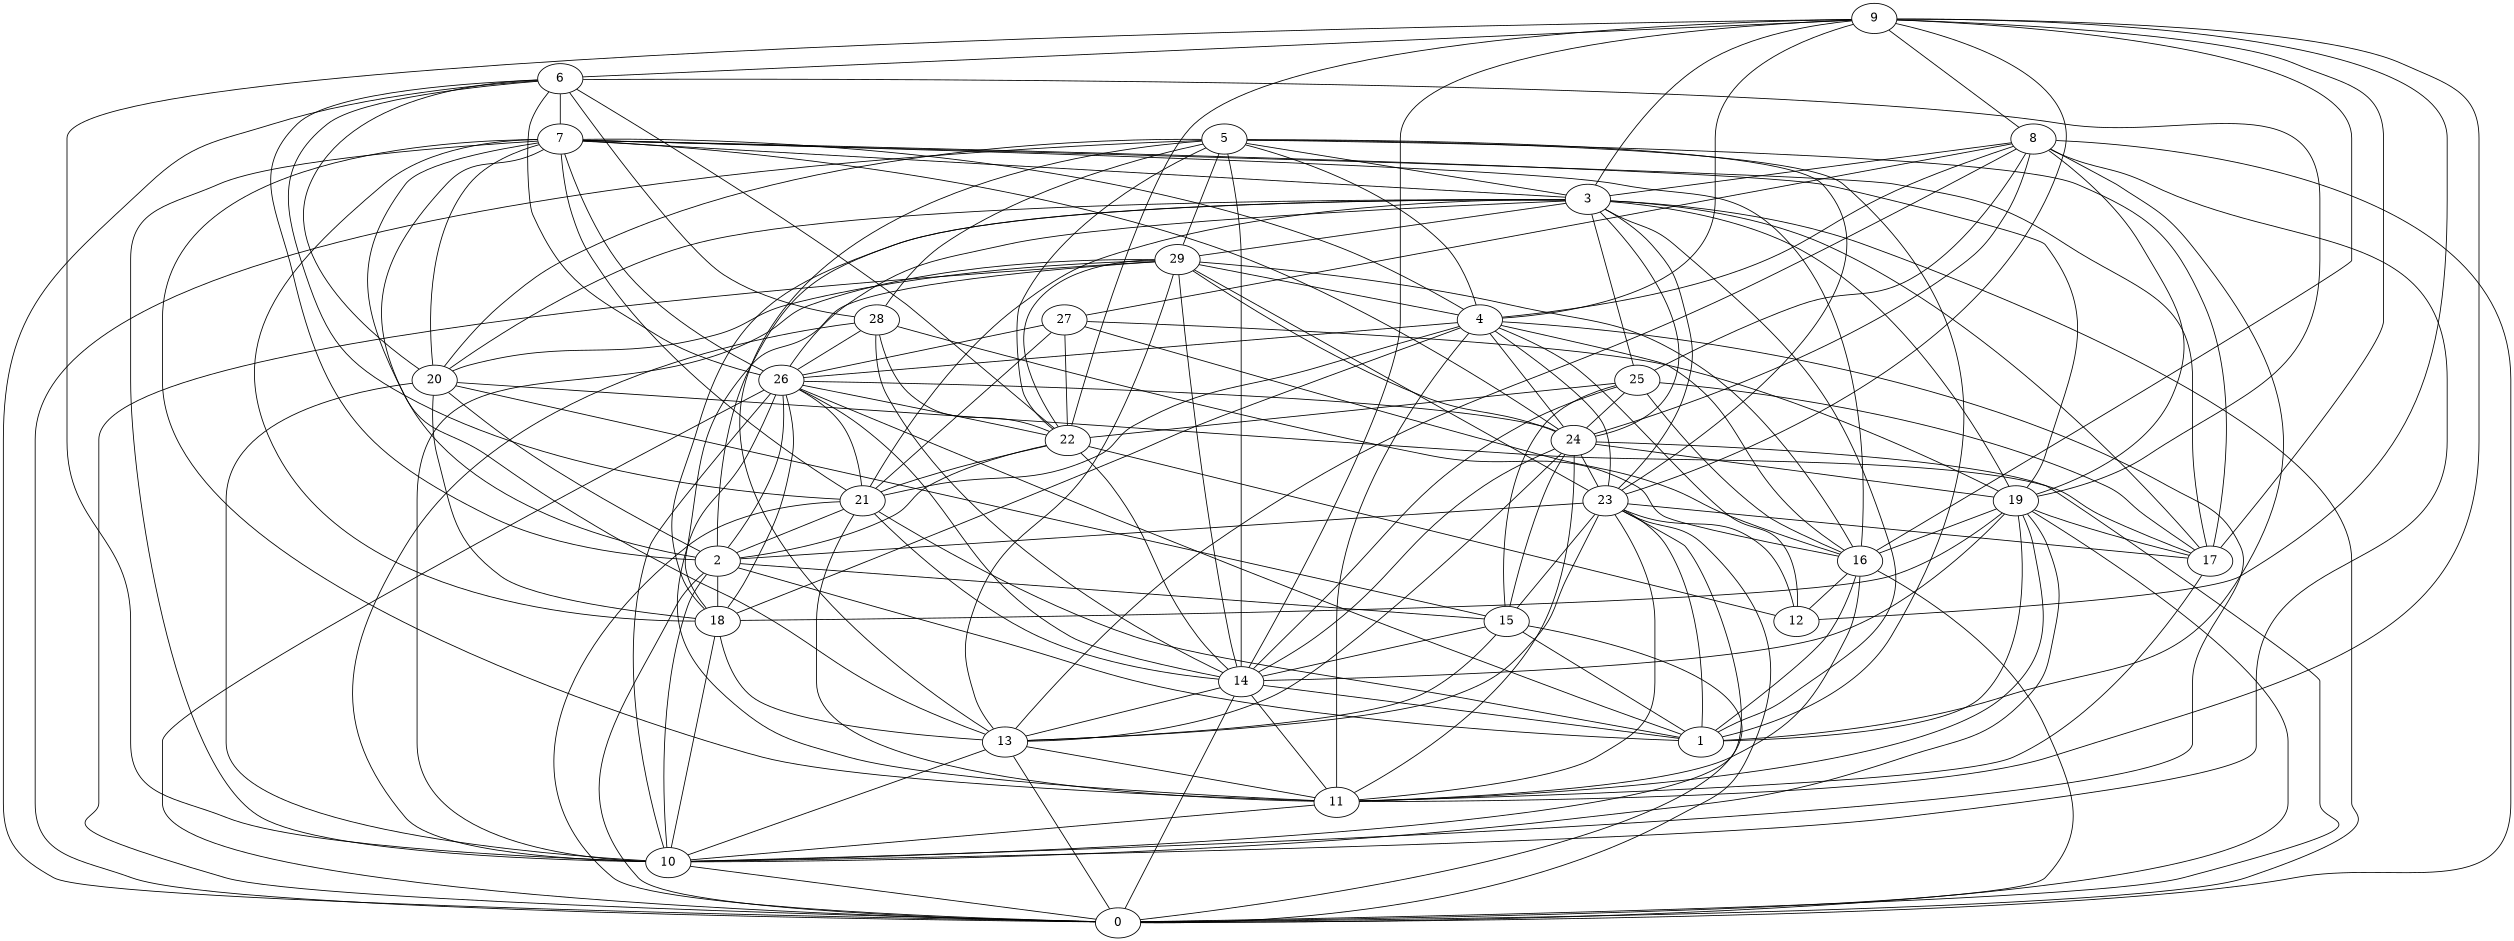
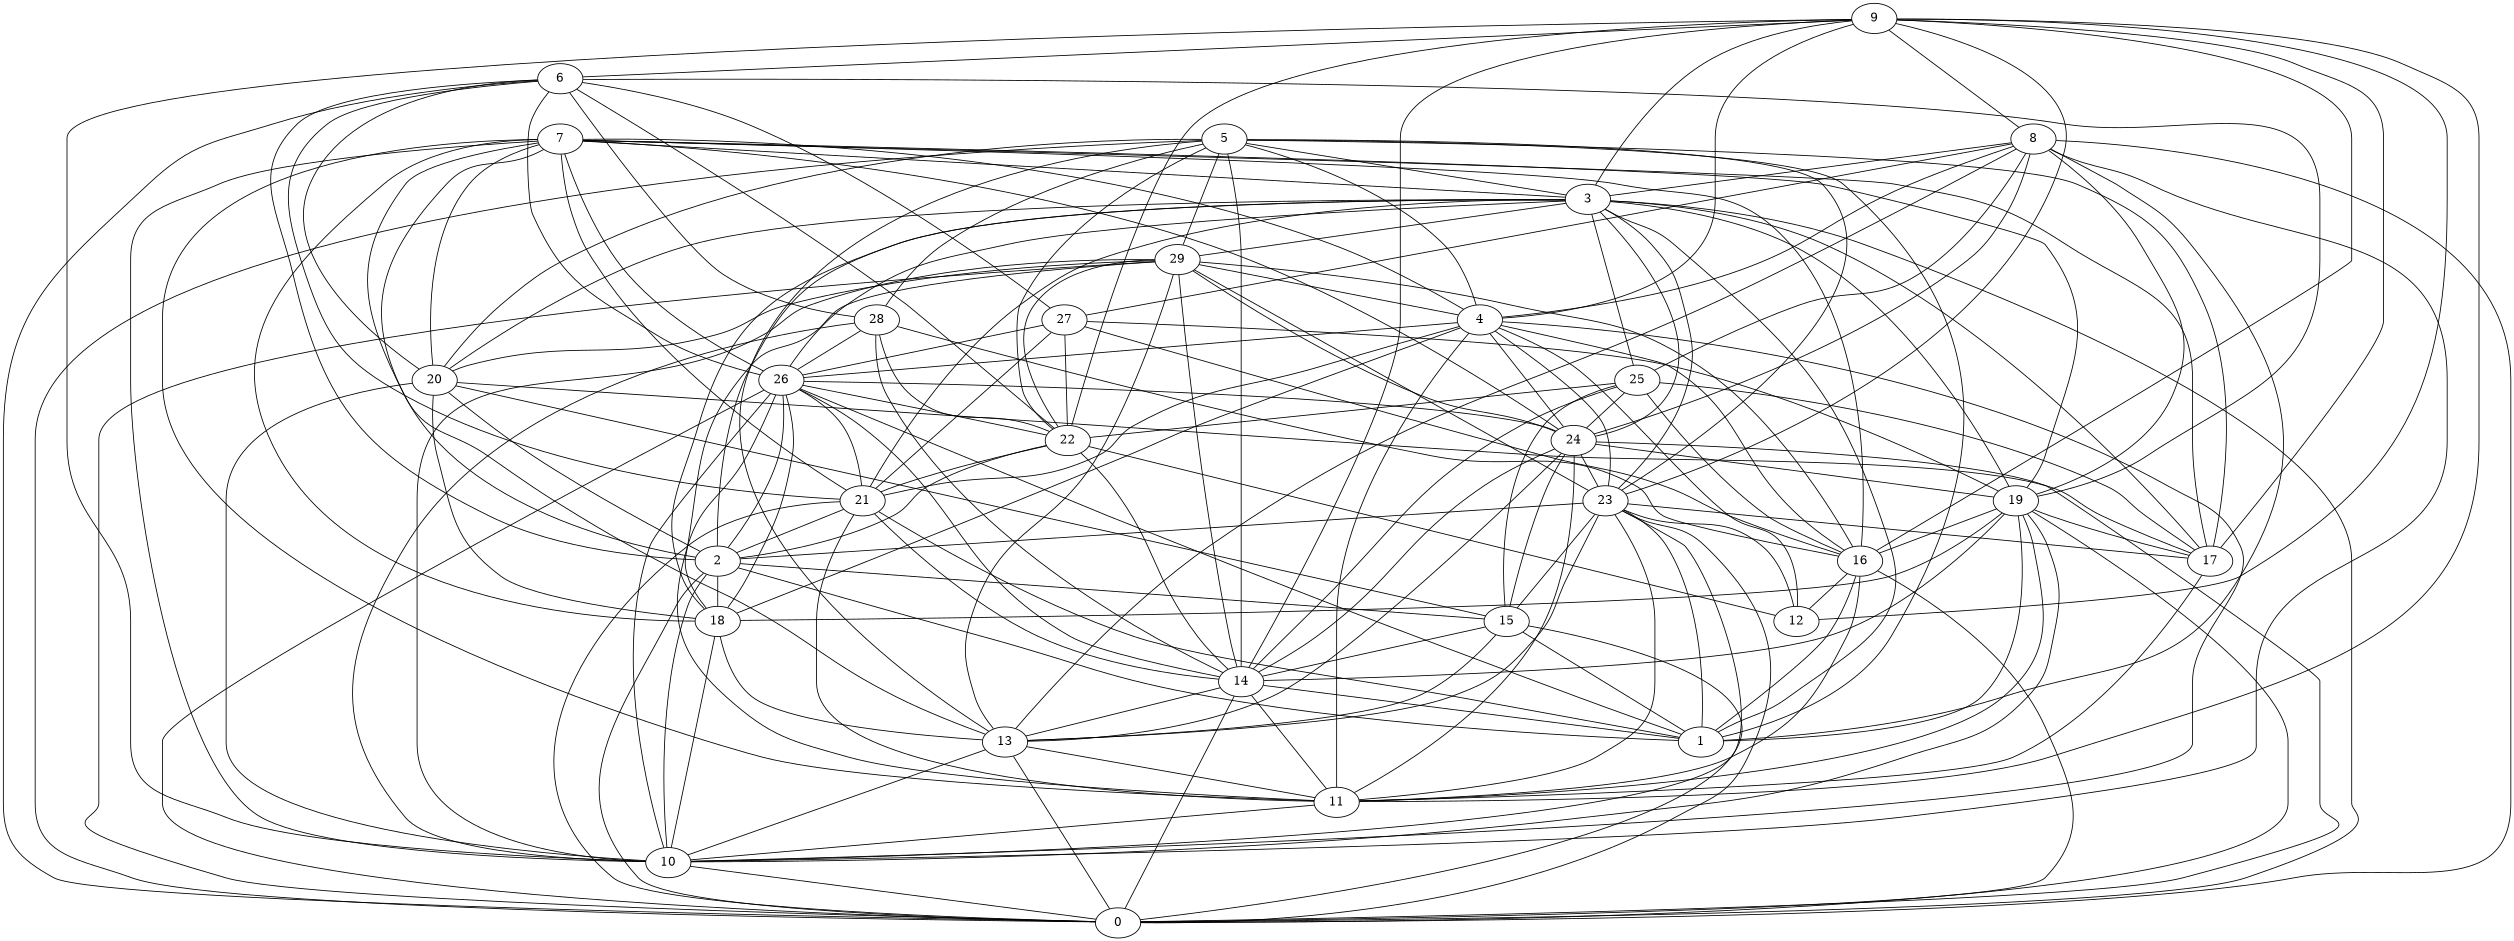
(560, 109) -> (853, 177)
